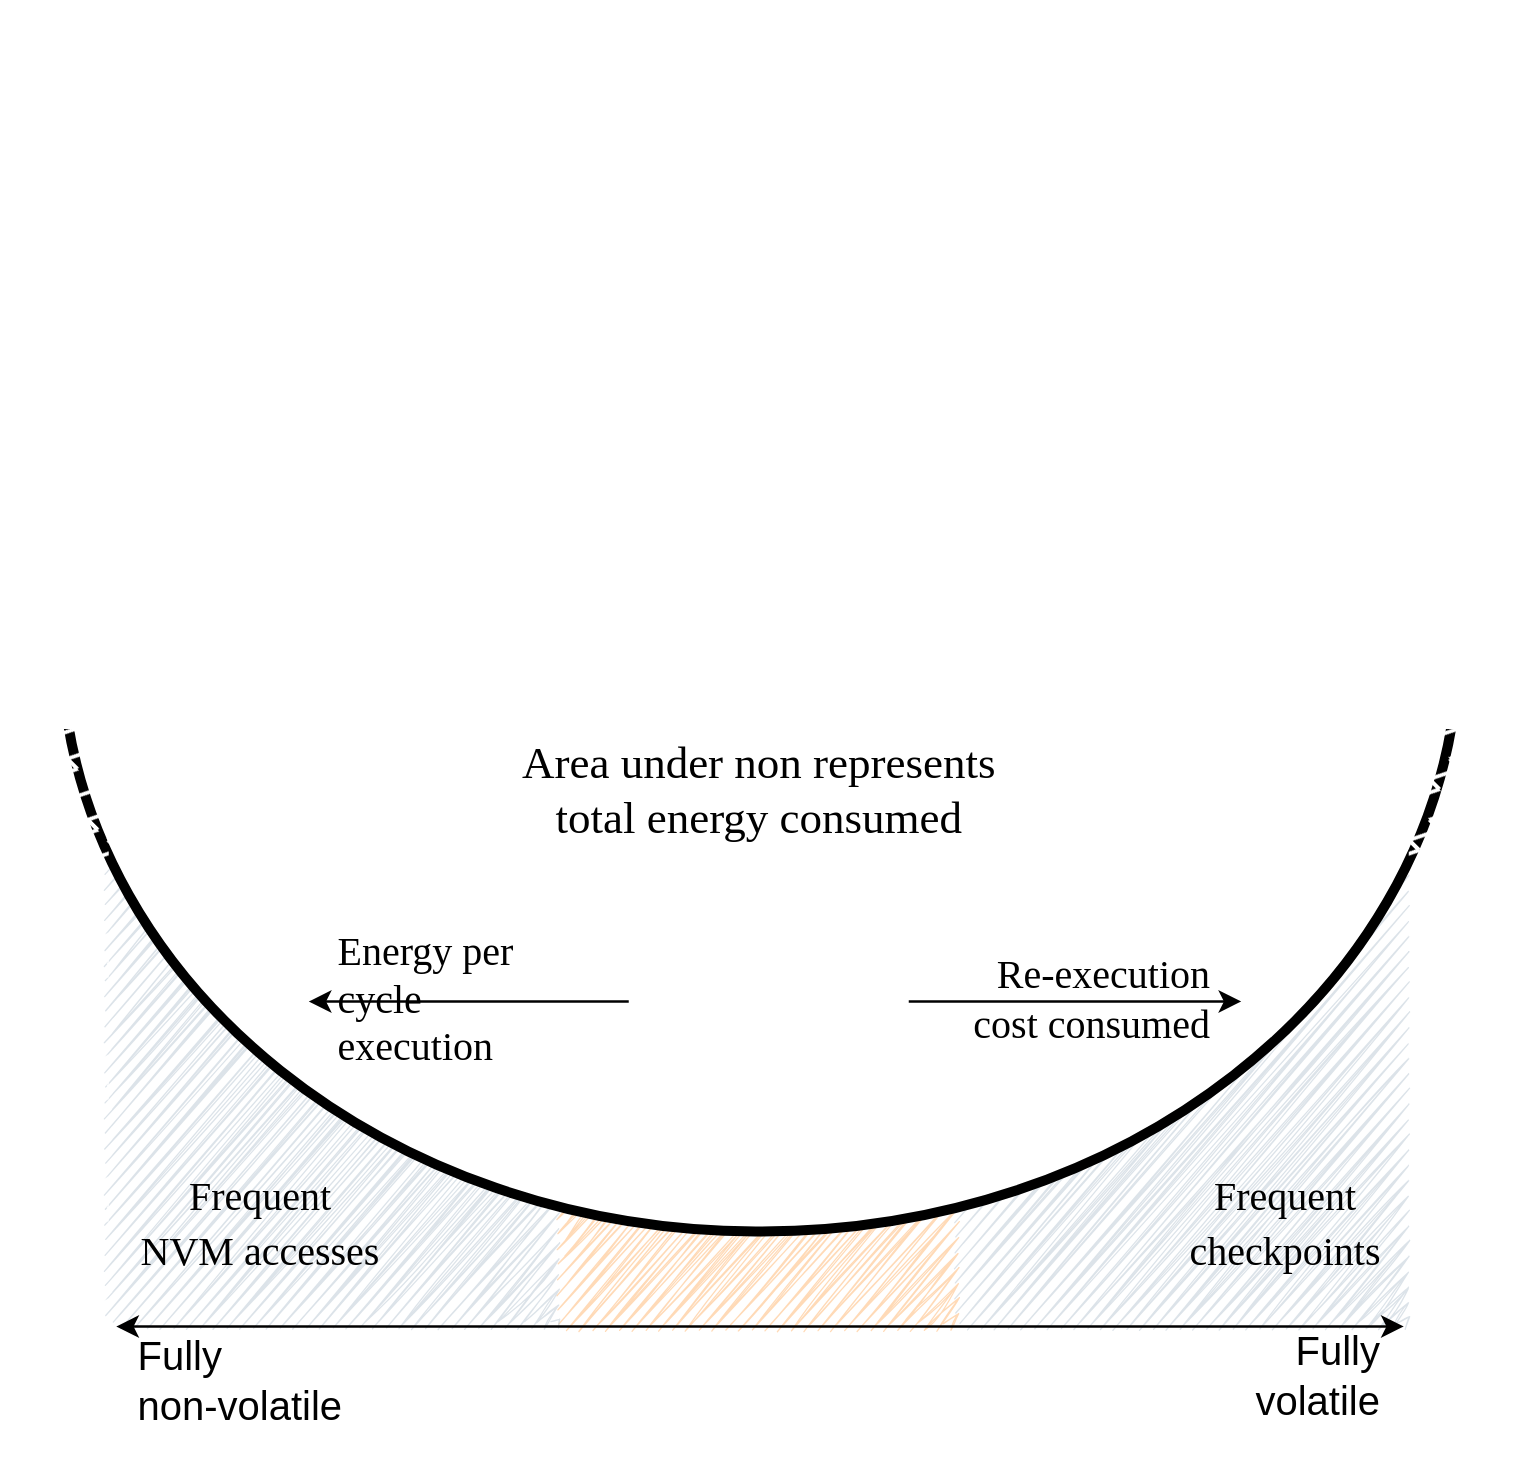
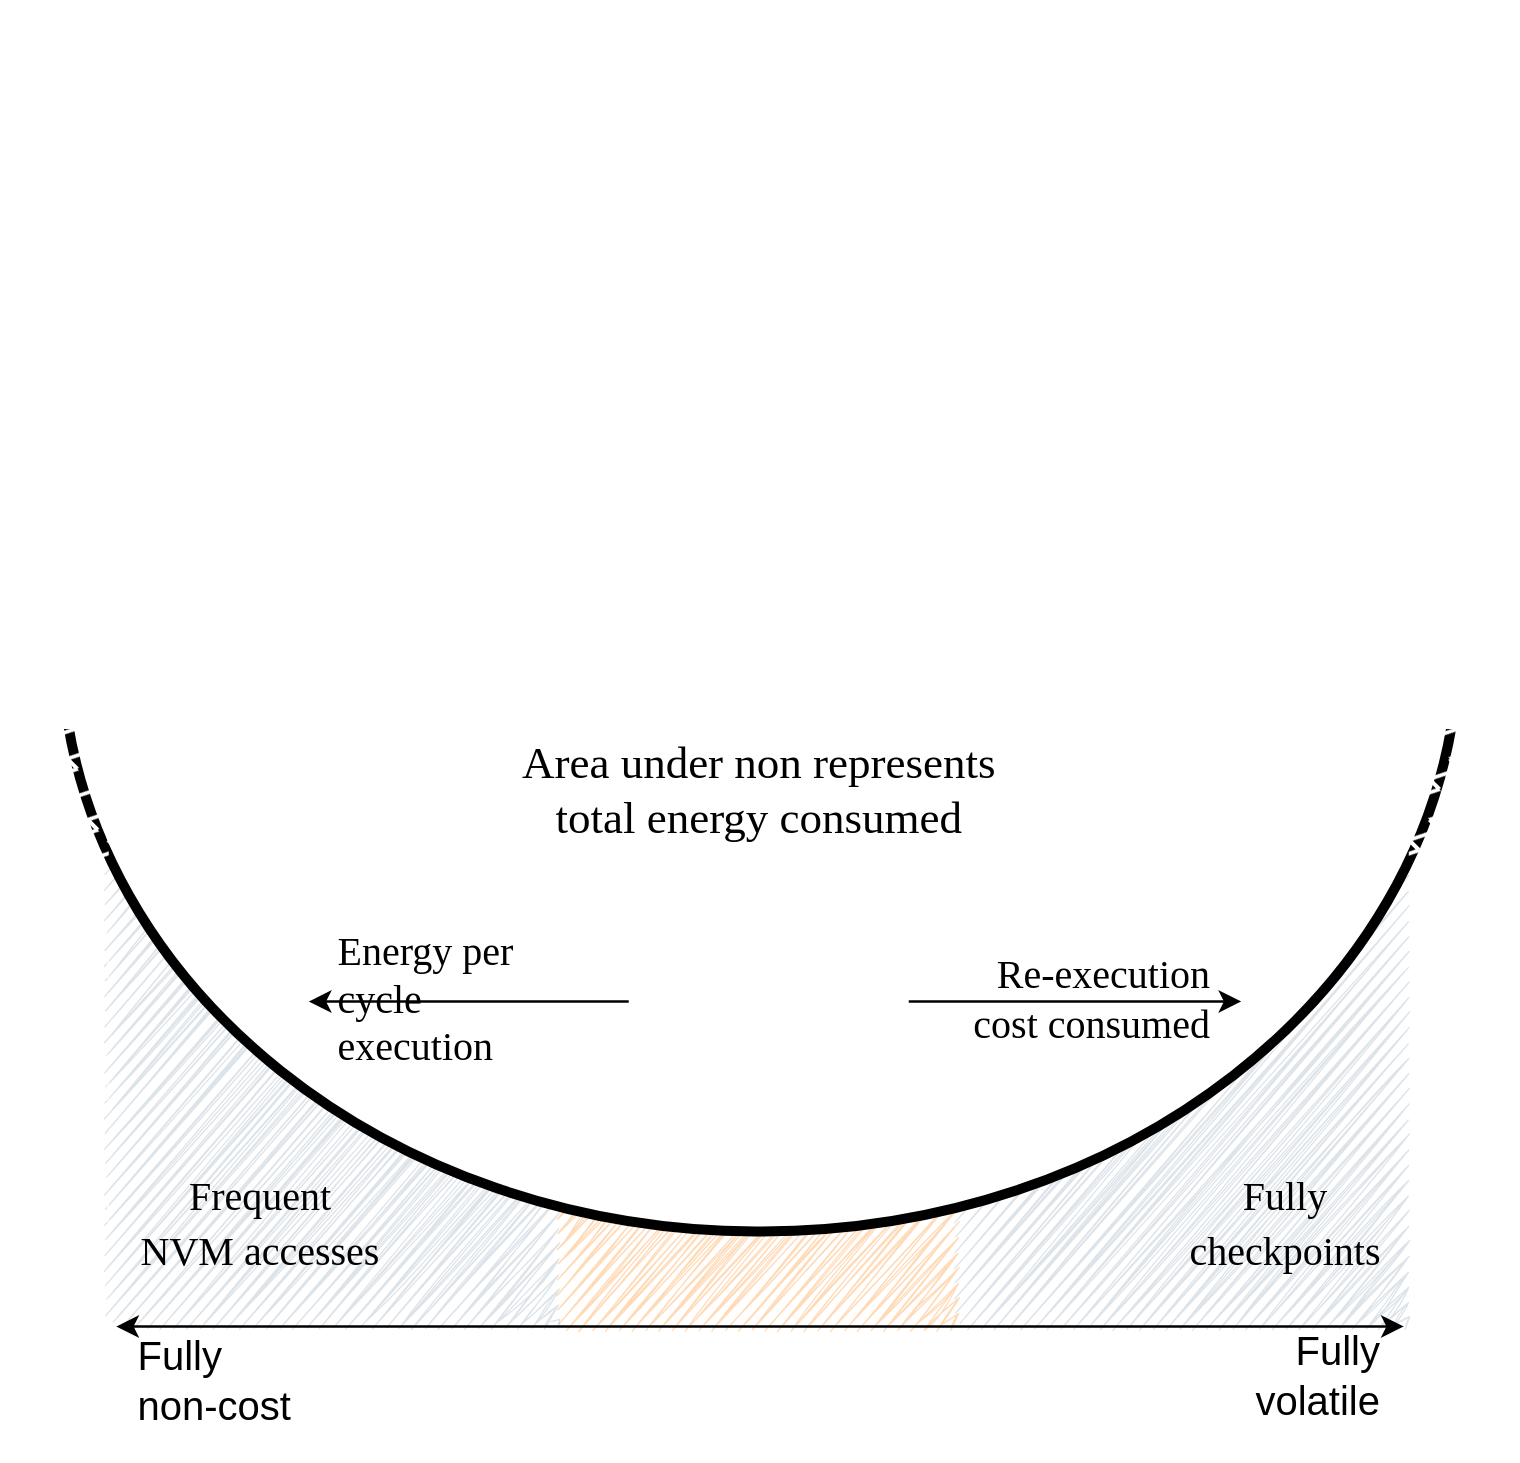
(1286, 1224) -> (1286, 1224)
(228, 1381) -> (206, 1381)
